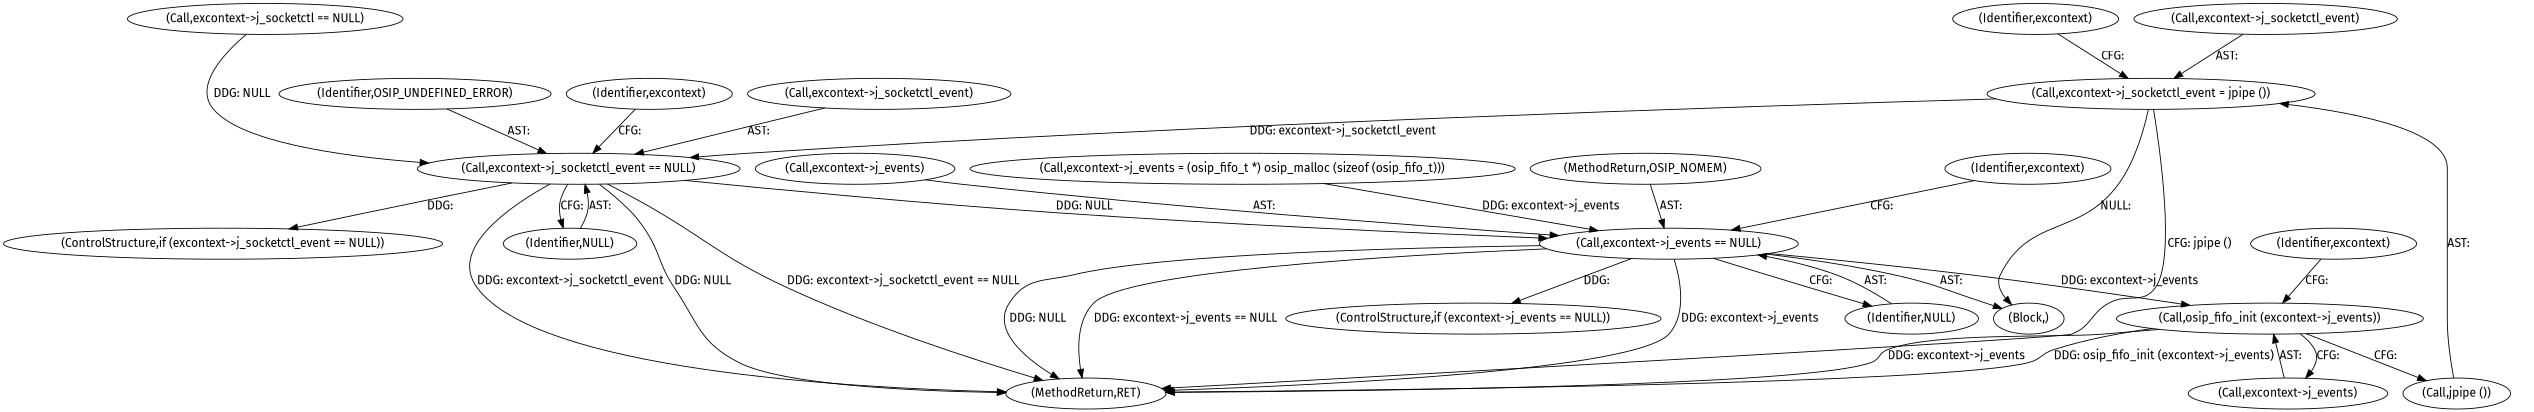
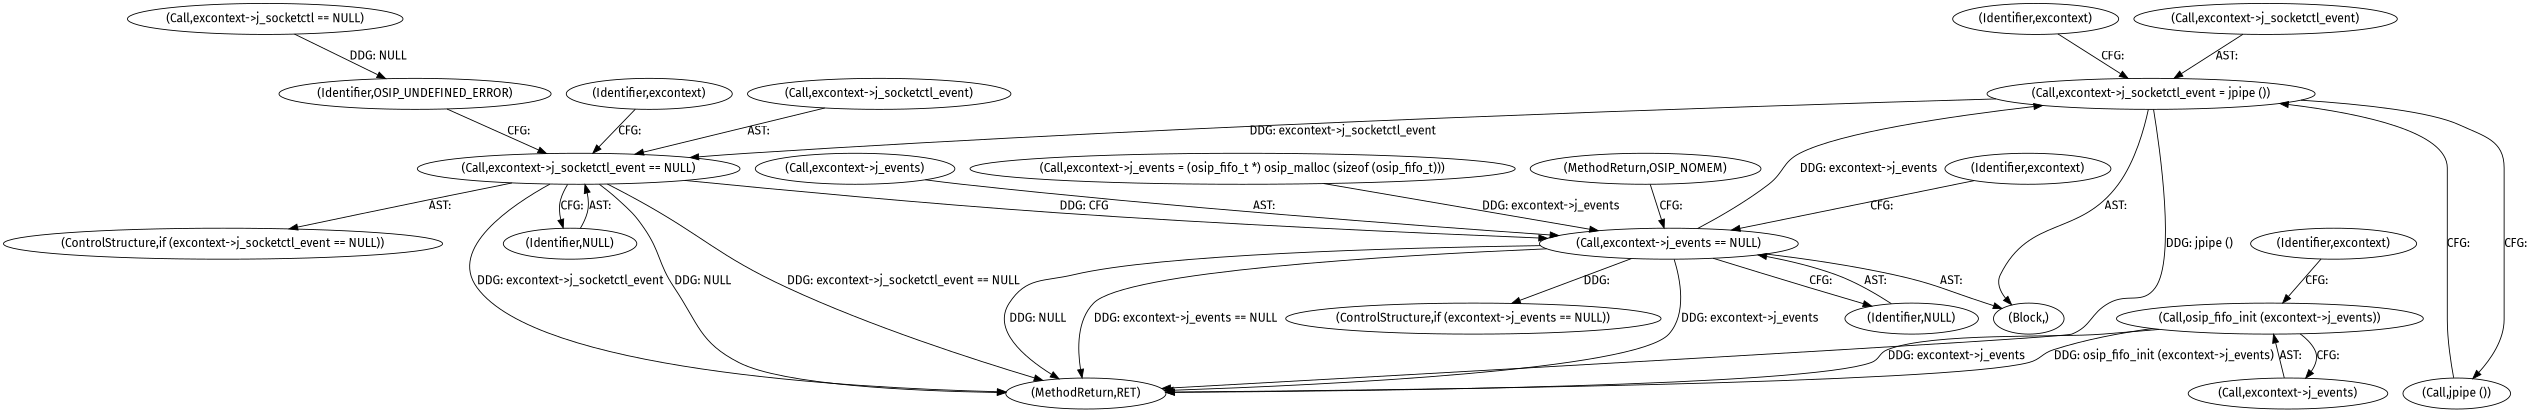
(521, 131) -> (521, 131)
(269, 138) -> (336, 54)
(442, 206) -> (442, 206)
(1085, 206) -> (1085, 206)
(1673, 206) -> (1673, 206)
(2117, 206) -> (2117, 206)
(2200, 244) -> (2200, 244)
(2460, 244) -> (2460, 244)
(1976, 275) -> (1853, 136)
(2362, 356) -> (2503, 160)
